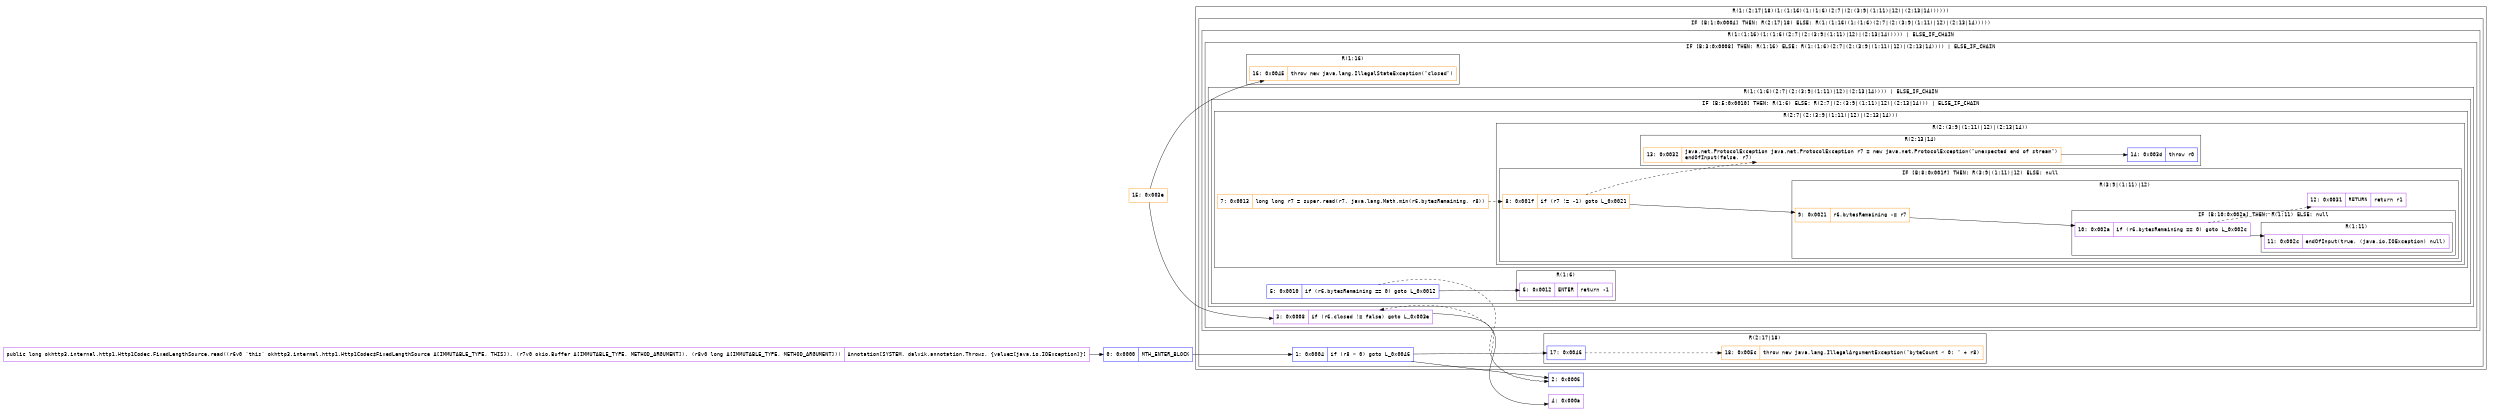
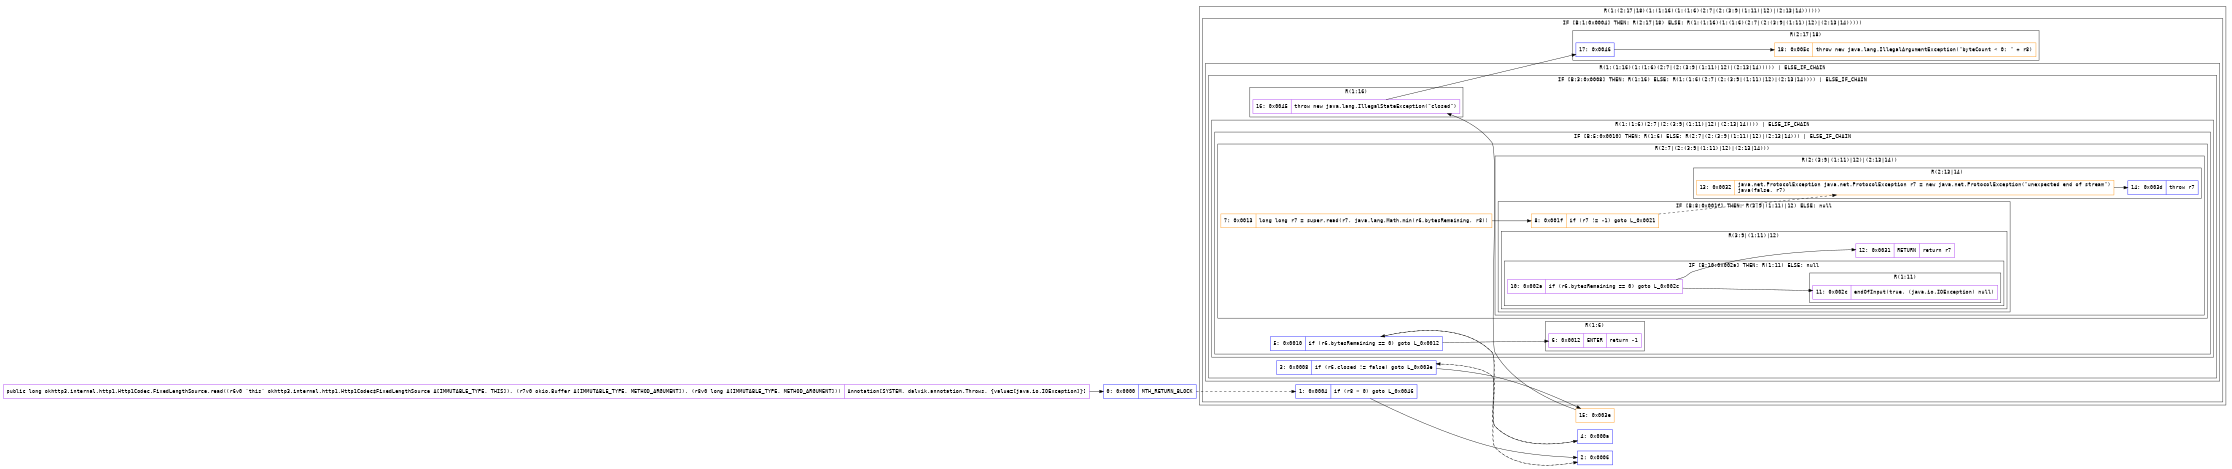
(1353, 74) -> (1356, 107)
(2182, 155) -> (2182, 187)
(1719, 158) -> (1762, 190)
(2388, 200) -> (1937, 250)
(1493, 202) -> (1510, 221)
(1852, 215) -> none
(2258, 215) -> (1762, 256)
(1181, 291) -> (1519, 384)
(1353, 317) -> (1356, 368)
(1495, 351) -> (1493, 414)
(1651, 353) -> (1692, 50)
(1166, 354) -> (1167, 391)
(1241, 354) -> (1244, 392)
(1478, 354) -> (1474, 79)
none -> (1494, 376)
(1566, 401) -> (1595, 437)
